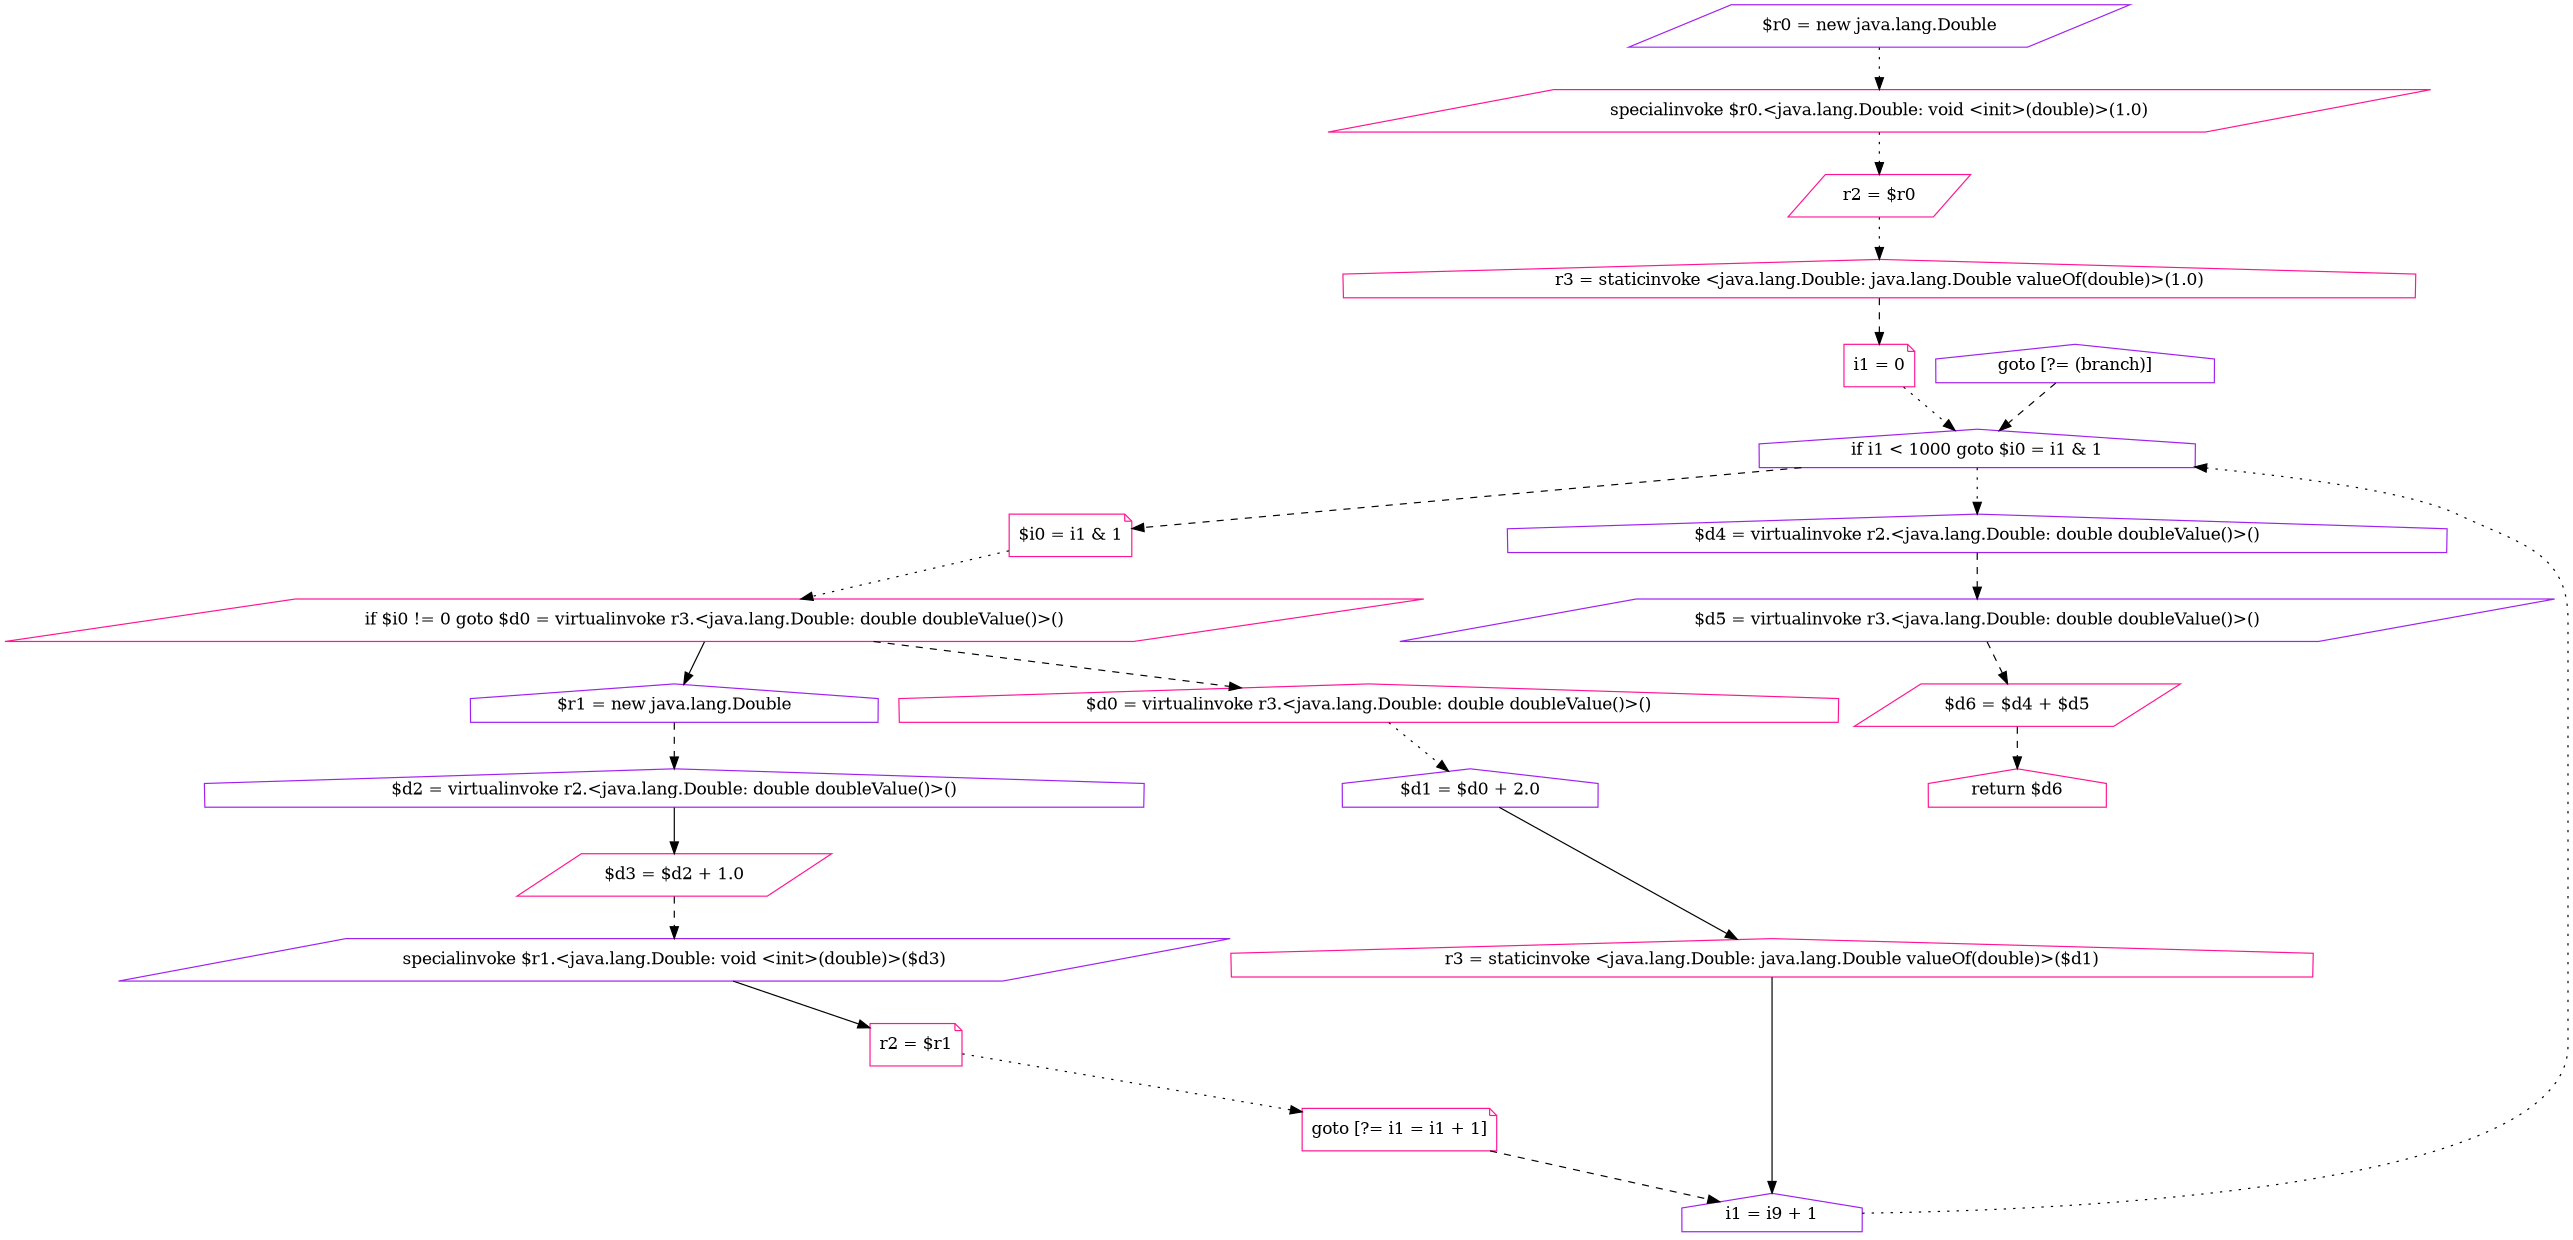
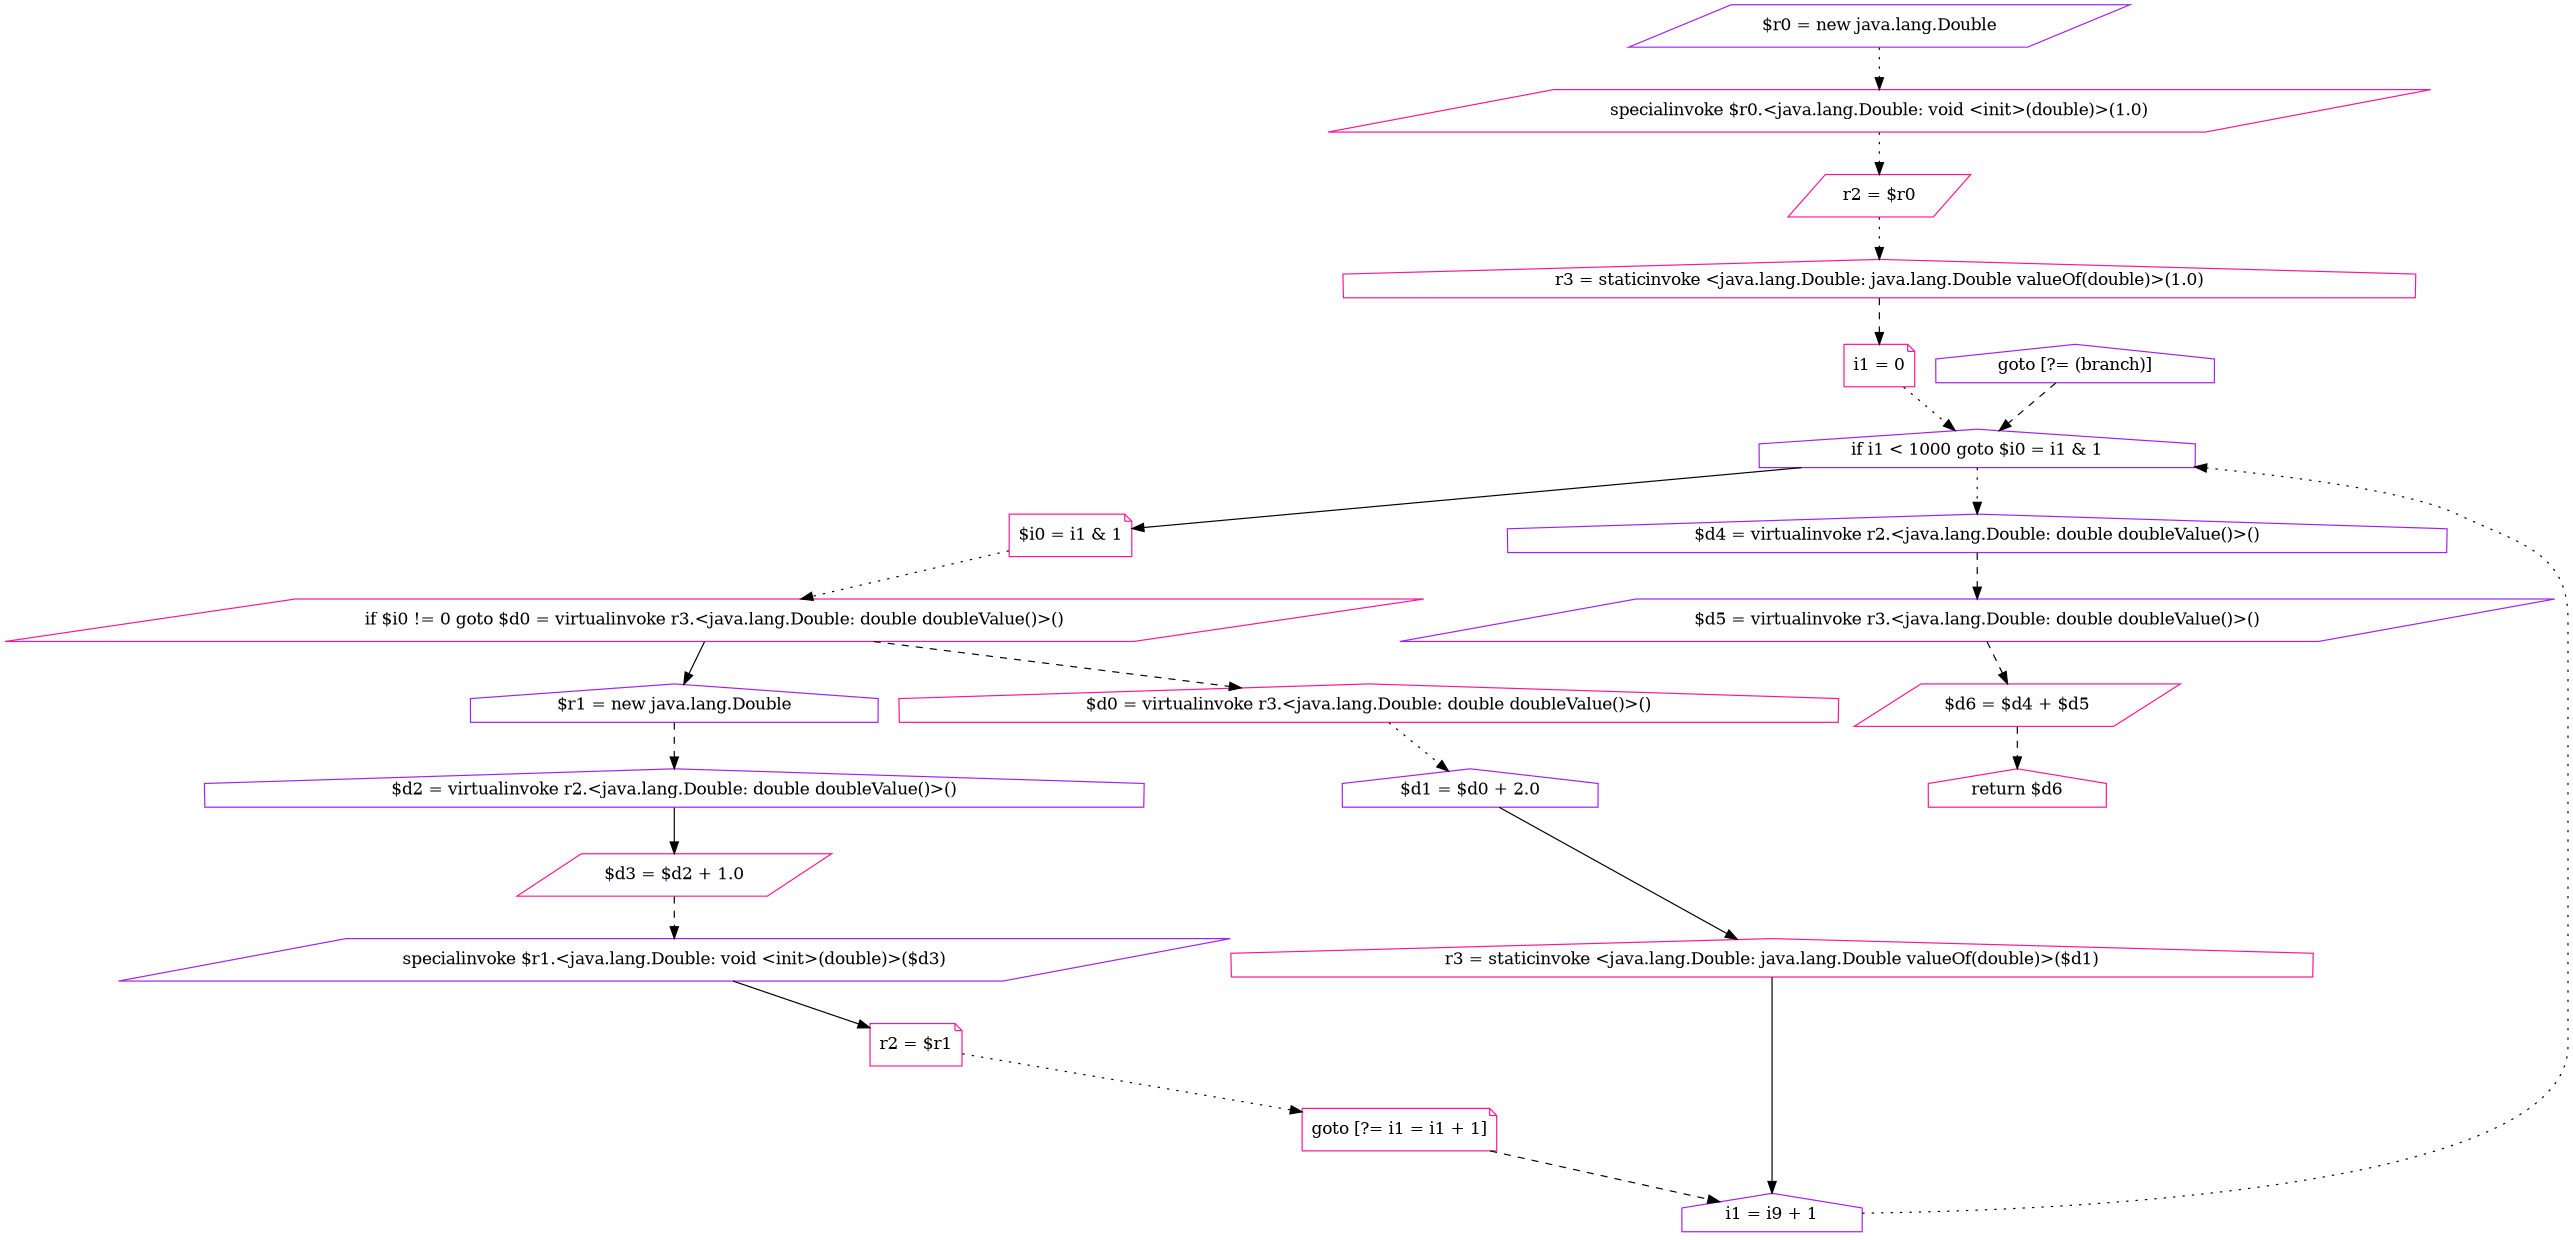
(1473, 498) -> (1473, 498)
